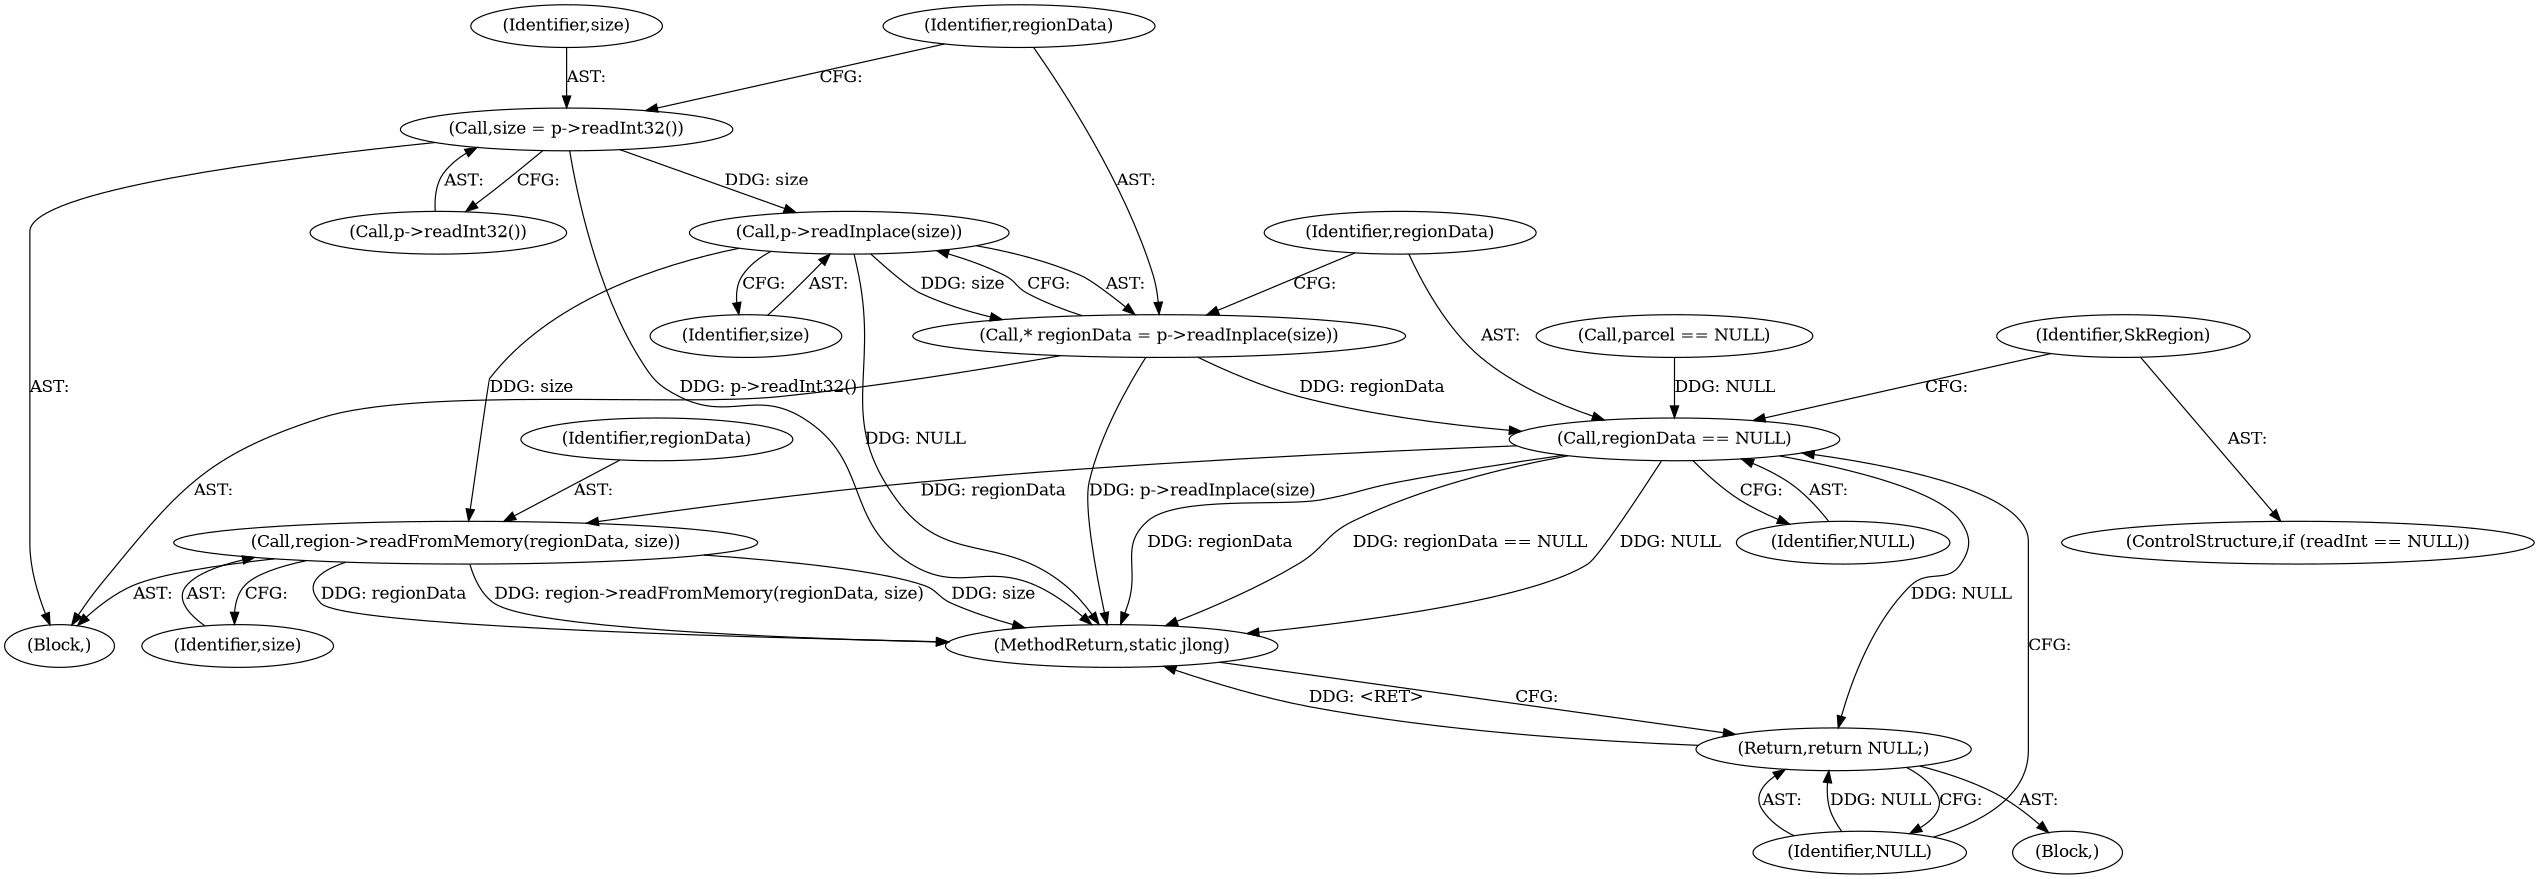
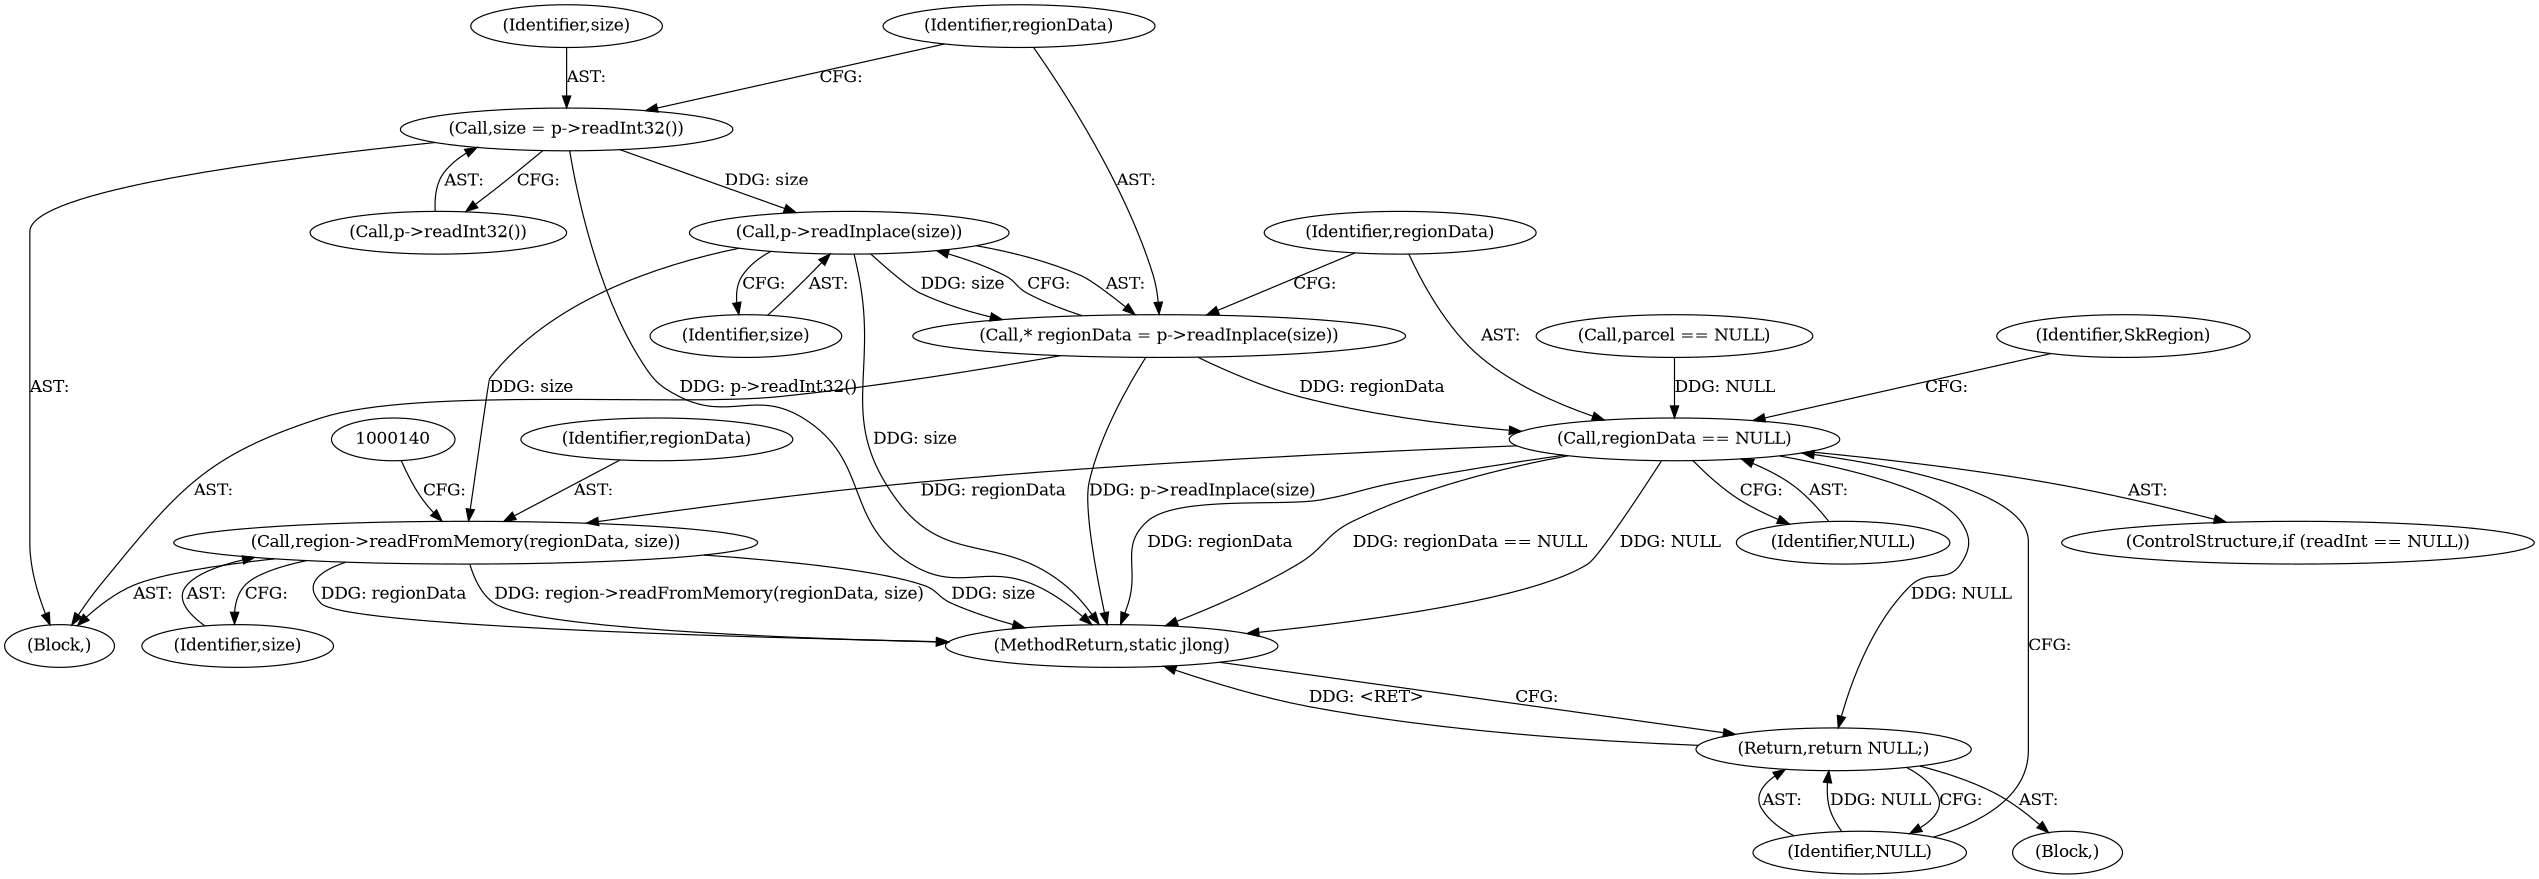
(2207, 435) -> (2013, 477)
none -> (393, 439)
(915, 439) -> (915, 439)
